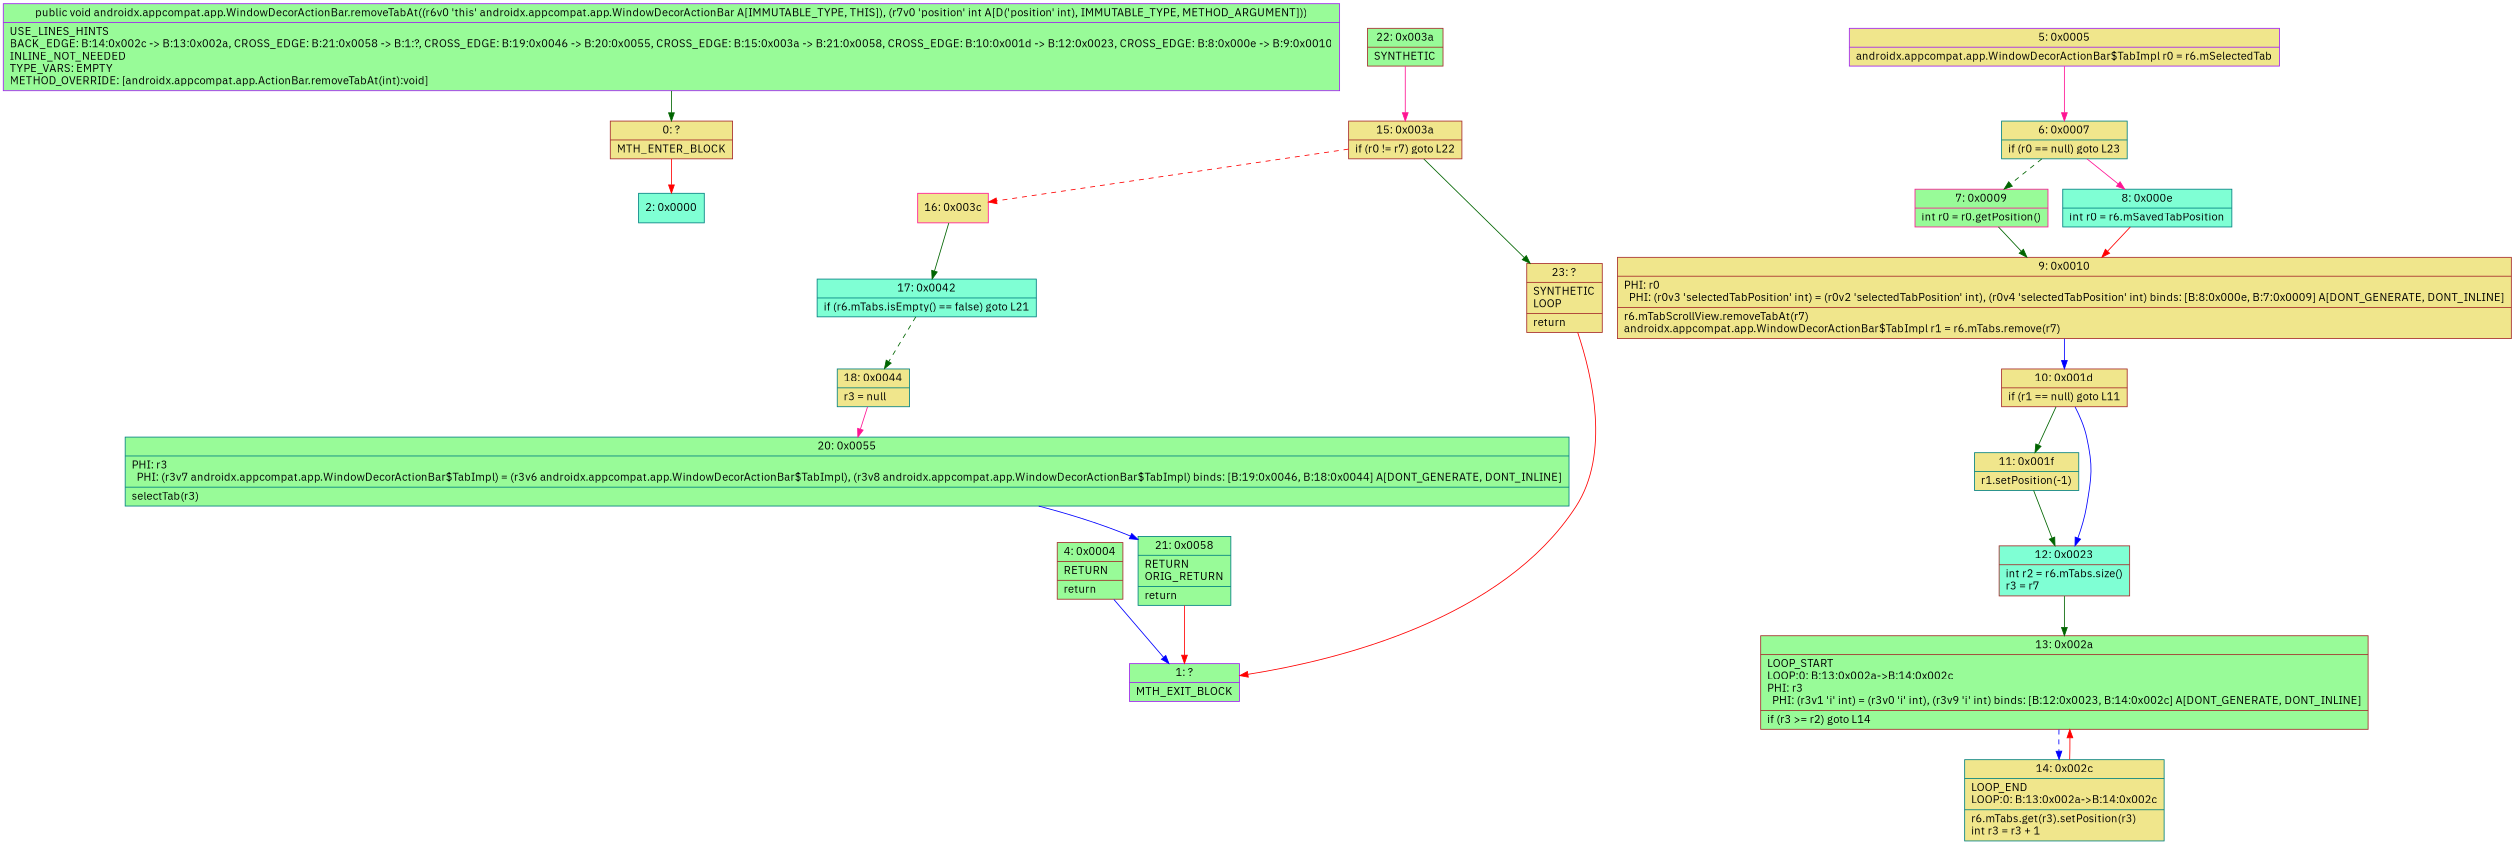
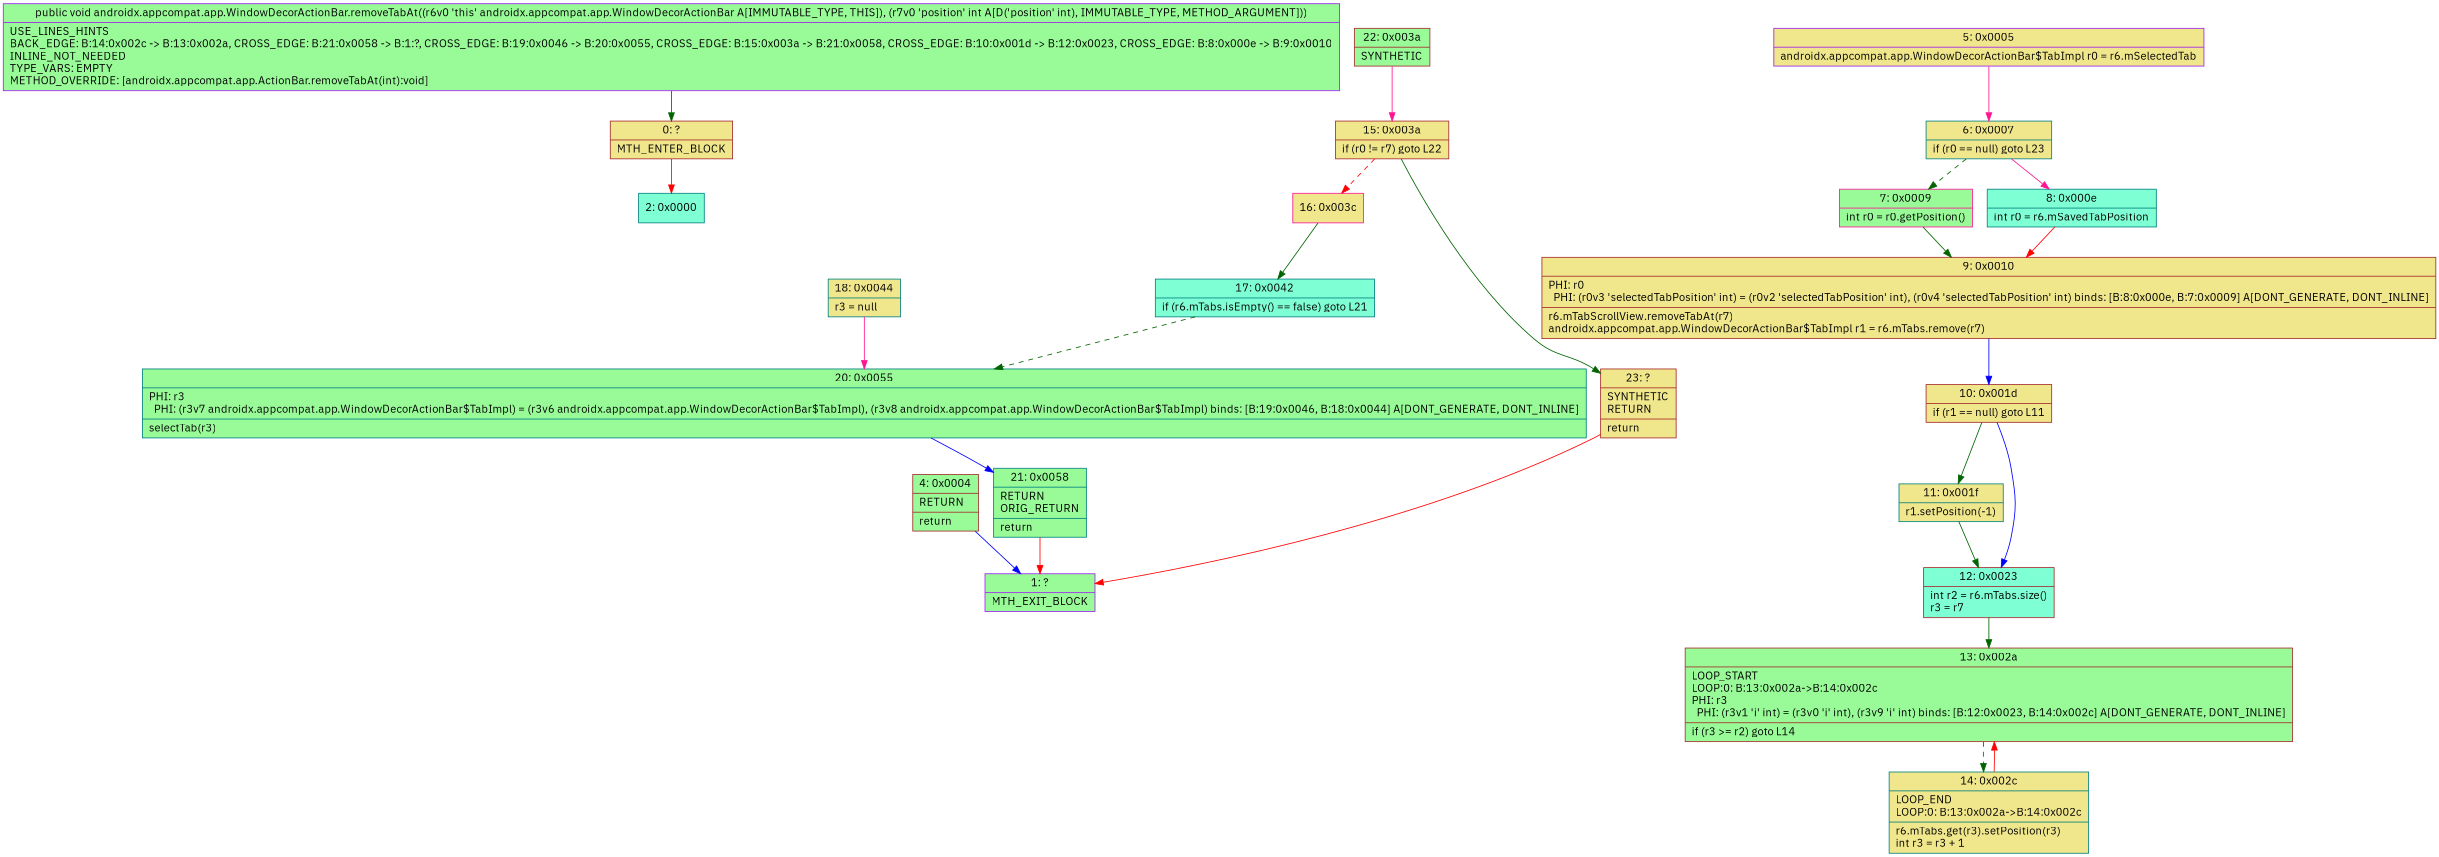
(1548, 304) -> (1630, 409)
(902, 339) -> (1099, 342)
(2059, 740) -> (1983, 753)
